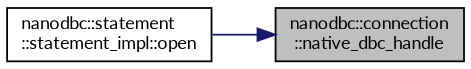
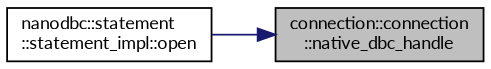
(370, 35) -> (380, 35)
